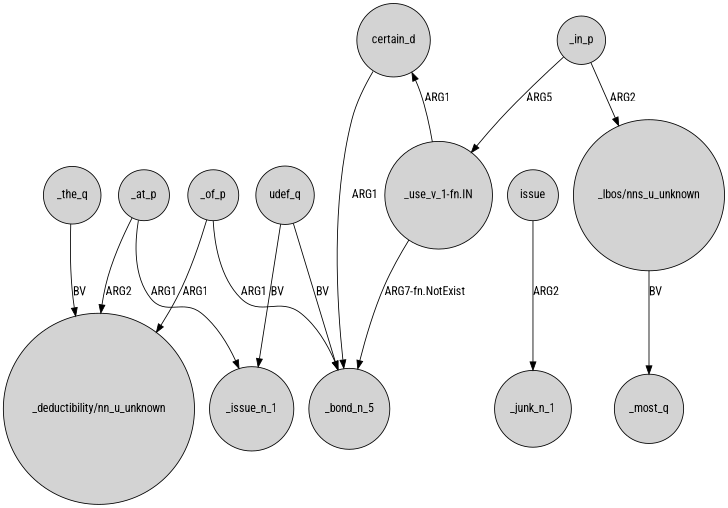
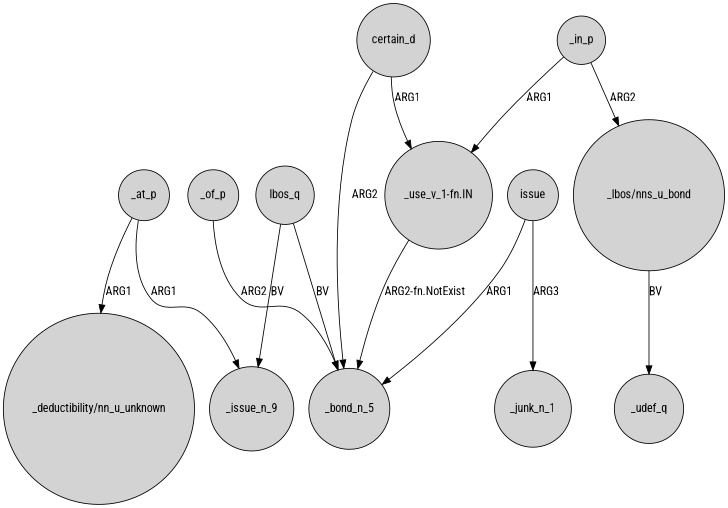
(539, 98) -> (539, 98)
(426, 110) -> (396, 110)
(72, 195) -> none
(285, 195) -> (285, 195)
(365, 195) -> (365, 195)
(649, 195) -> (649, 195)
(188, 274) -> none
(119, 292) -> (119, 292)
(254, 292) -> (254, 292)
(425, 292) -> (425, 292)
(546, 292) -> (546, 292)
none -> (468, 308)
(252, 409) -> (252, 409)
(649, 409) -> (649, 409)
